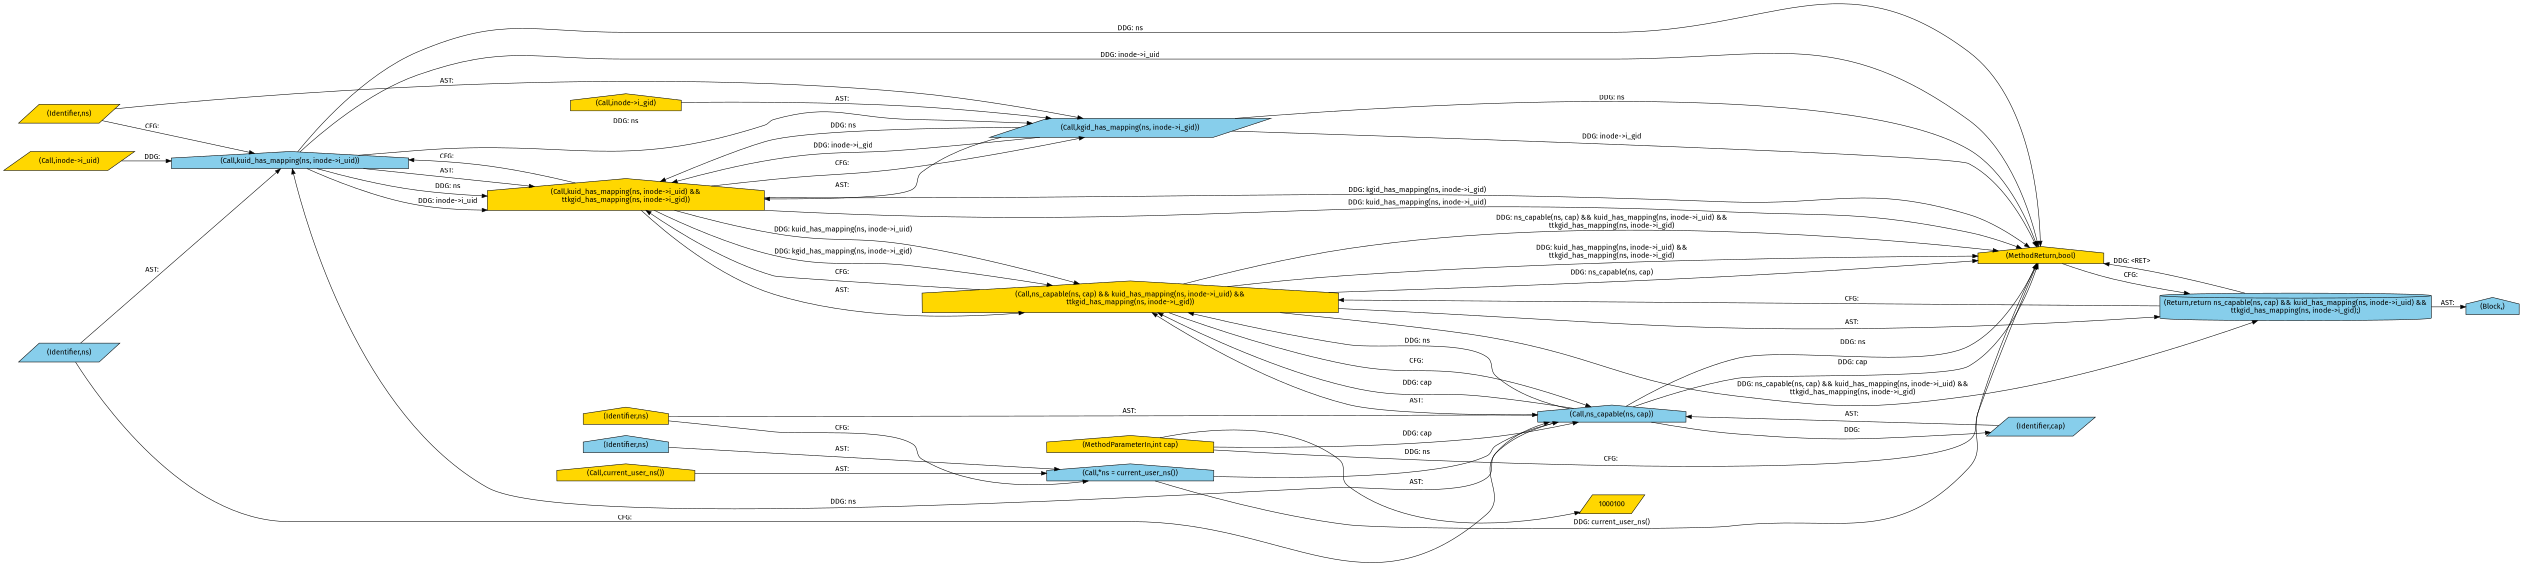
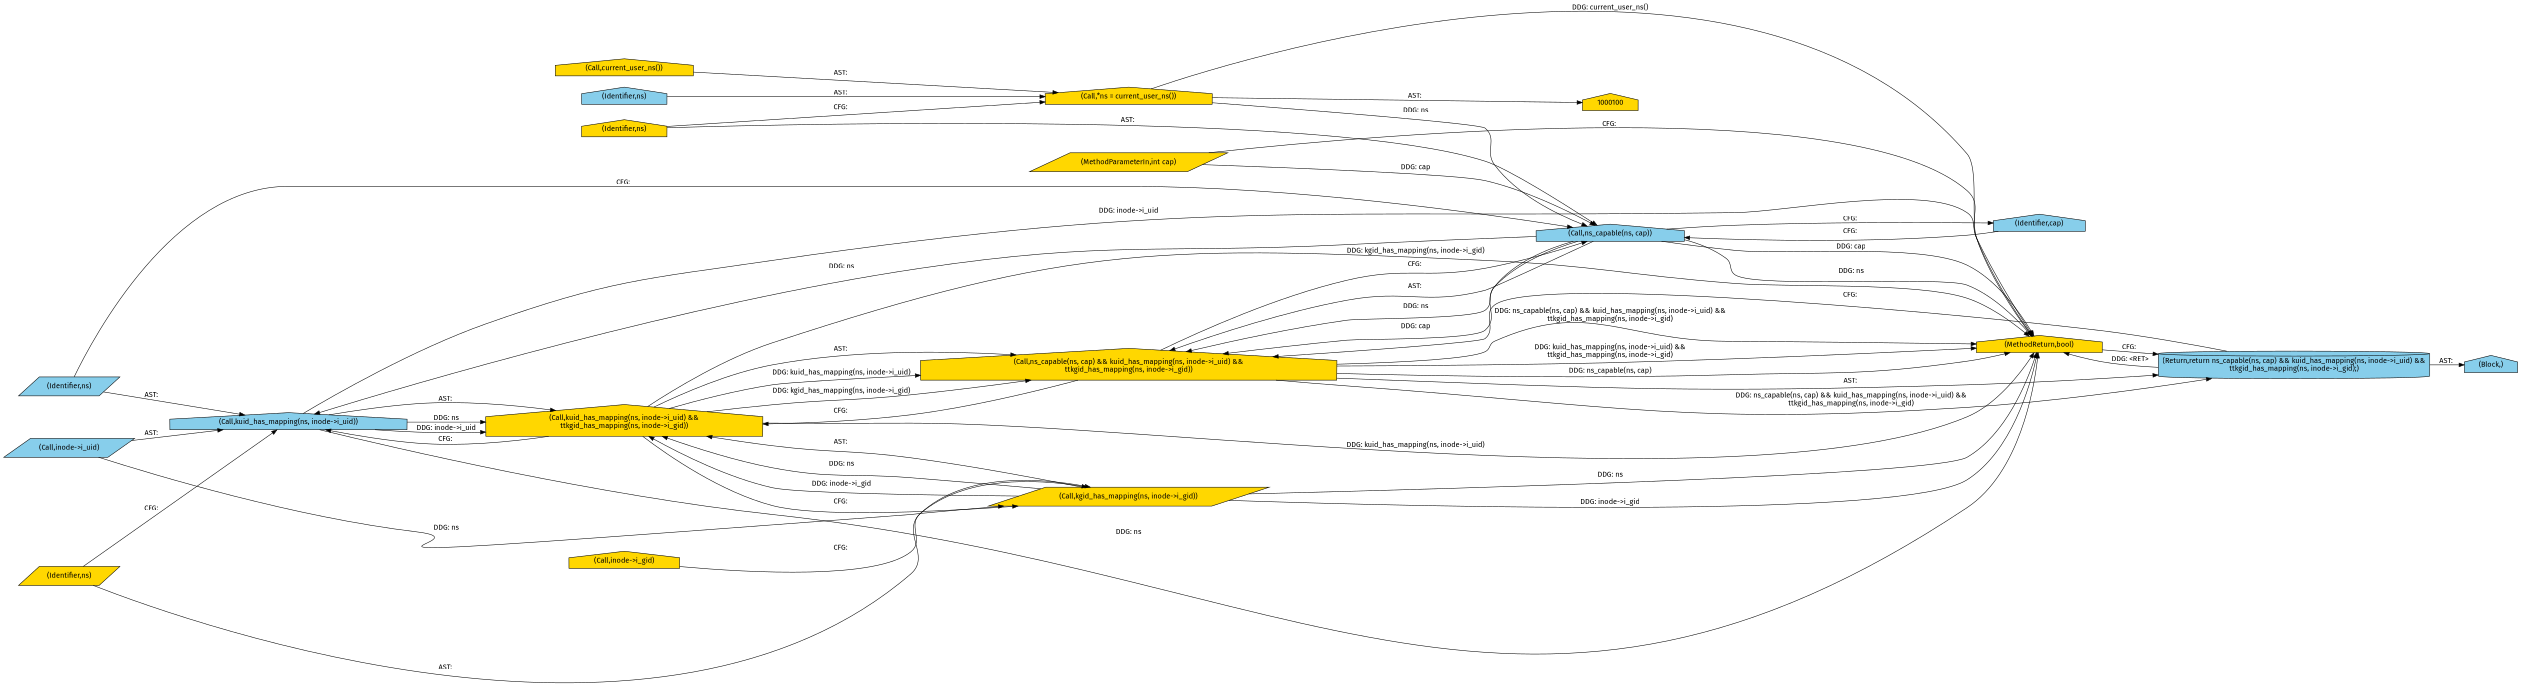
(843, 99) -> (842, 548)
(1130, 128) -> (1129, 497)
(695, 143) -> (531, 542)
(153, 157) -> (152, 433)
(69, 161) -> (69, 448)
(1853, 414) -> (1851, 231)
(2041, 427) -> (2039, 224)
(1853, 430) -> (1851, 219)
(1130, 445) -> (1129, 162)
(1130, 473) -> (1129, 97)
(1357, 491) -> (1395, 100)
(1612, 504) -> (1610, 103)
